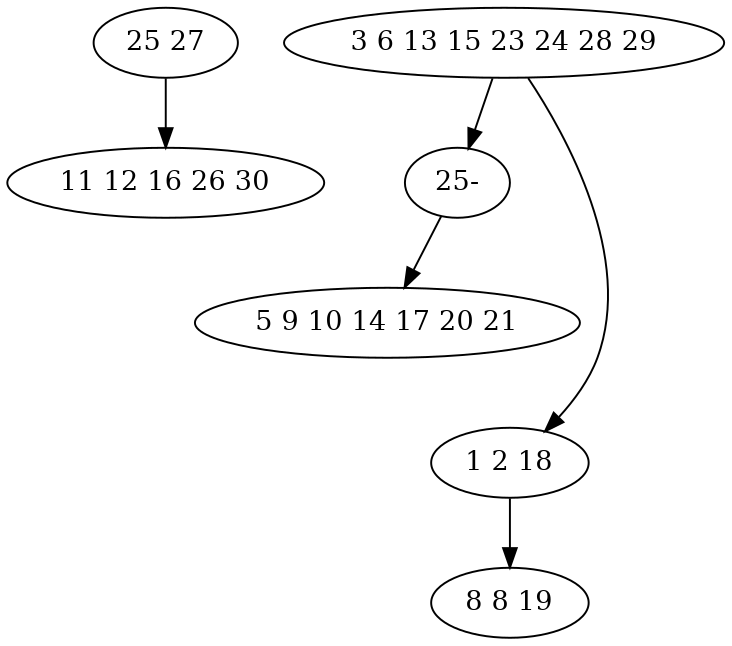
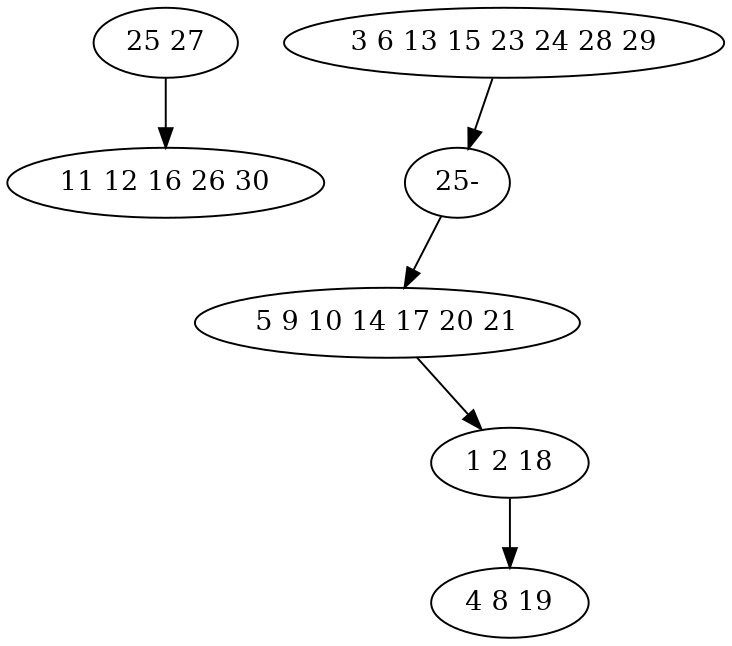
(603, 246) -> (443, 386)
(510, 603) -> (510, 603)
